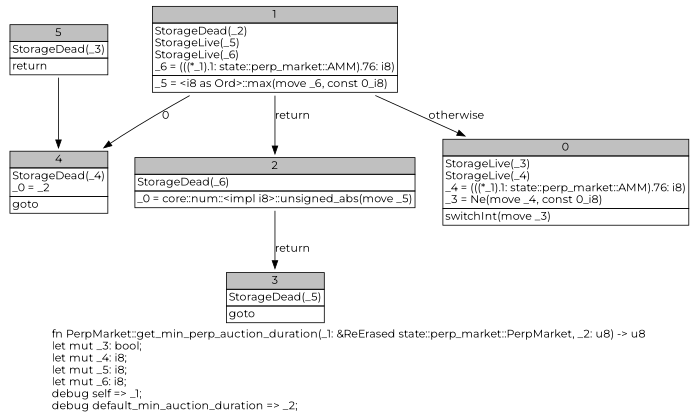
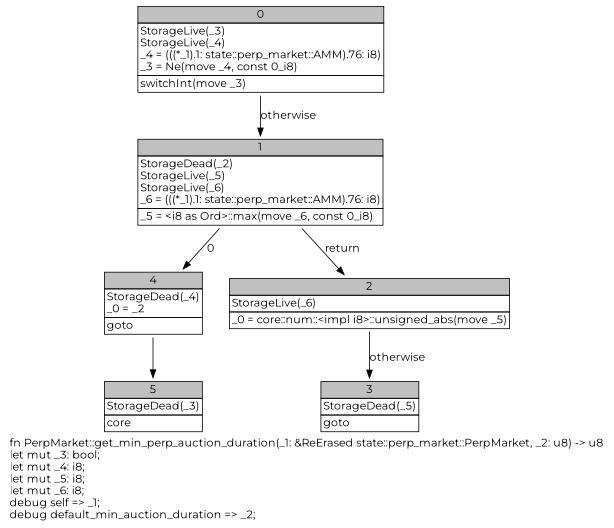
(30, 66) -> (119, 423)
(58, 109) -> (153, 354)
(416, 114) -> (260, 112)
(183, 182) -> (274, 303)
(293, 249) -> (397, 358)
